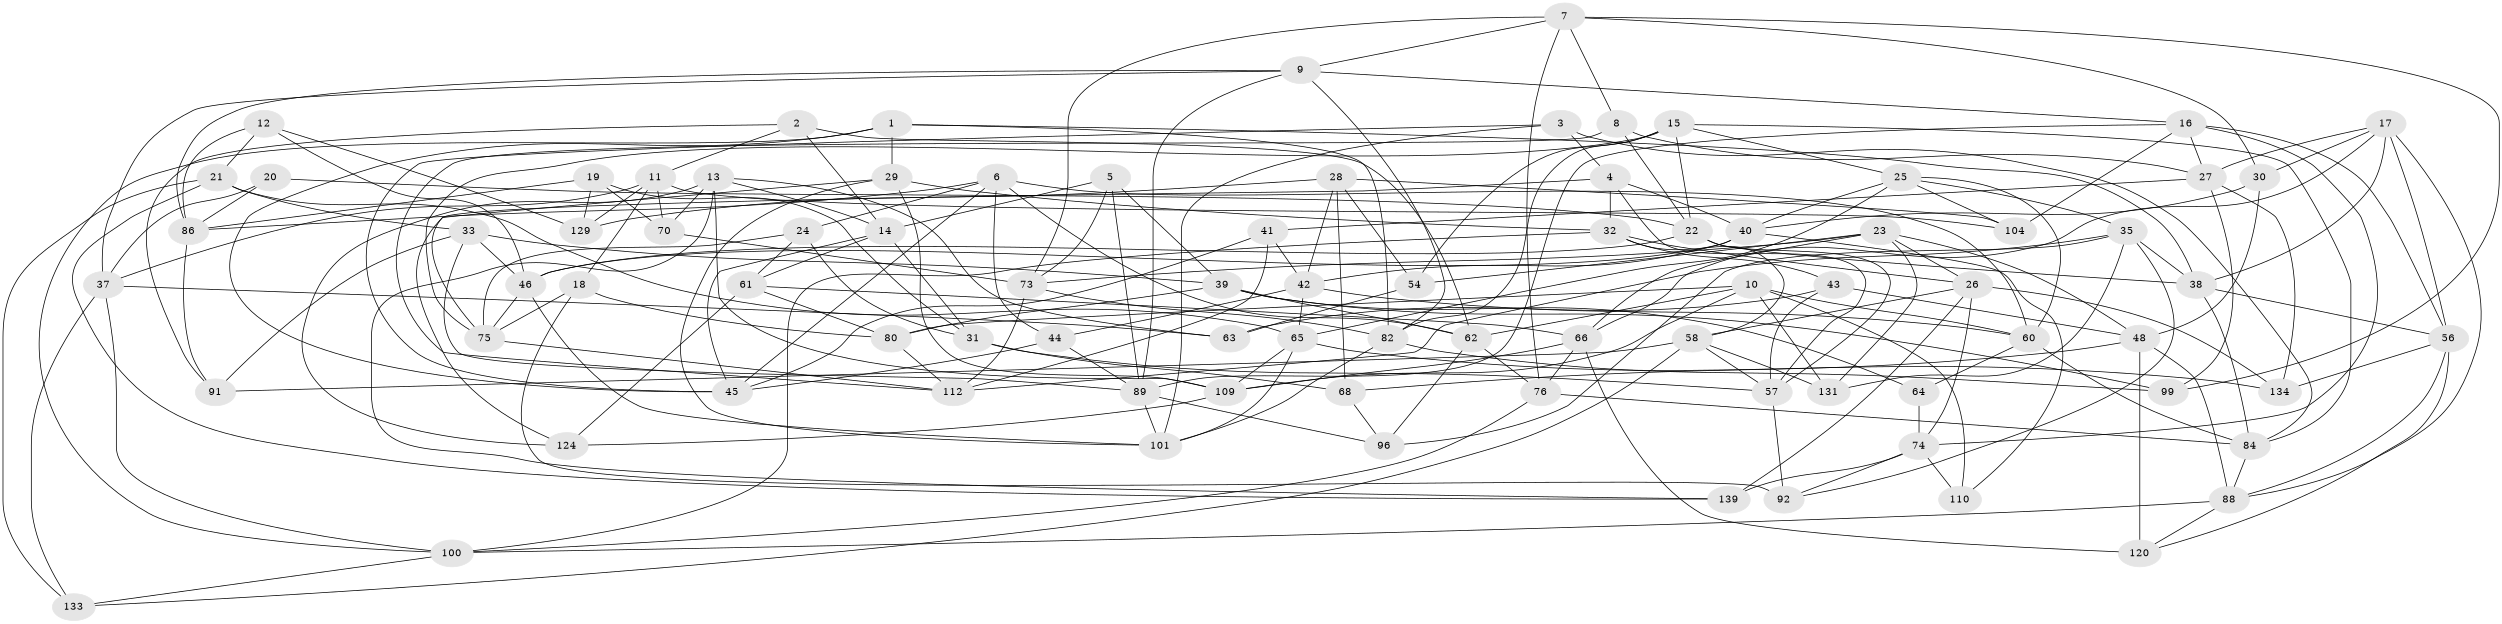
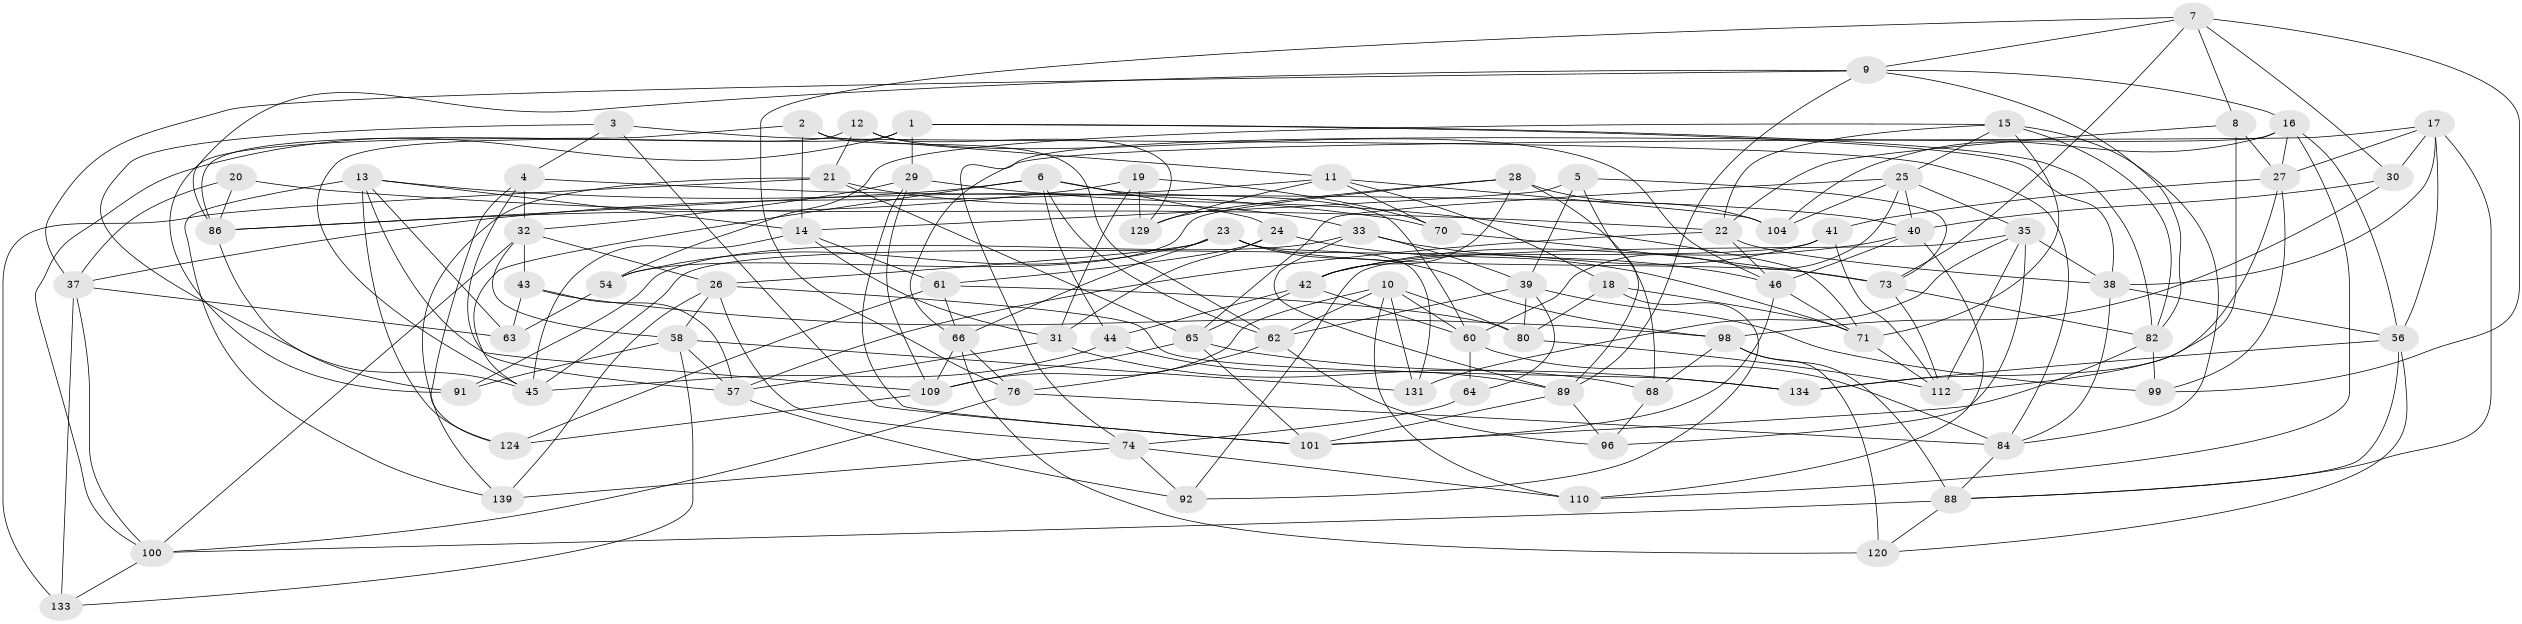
(1626, 152) -> (2116, 463)
(485, 339) -> (1864, 339)
(2140, 339) -> (1725, 339)
